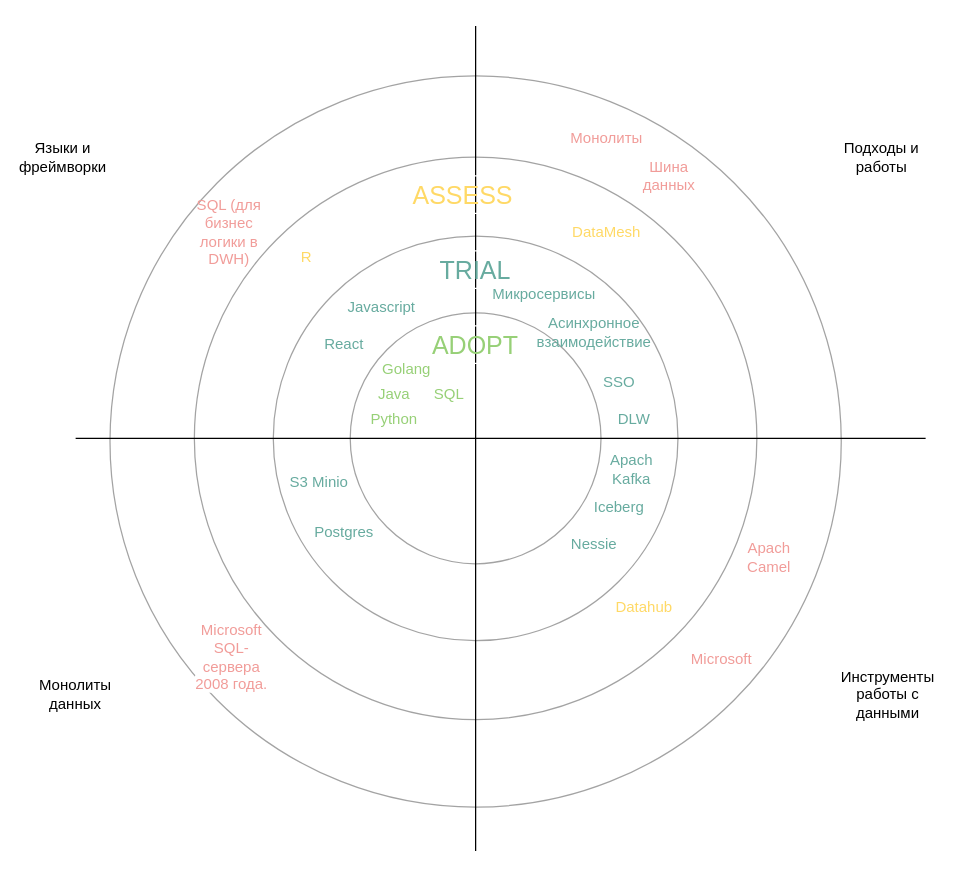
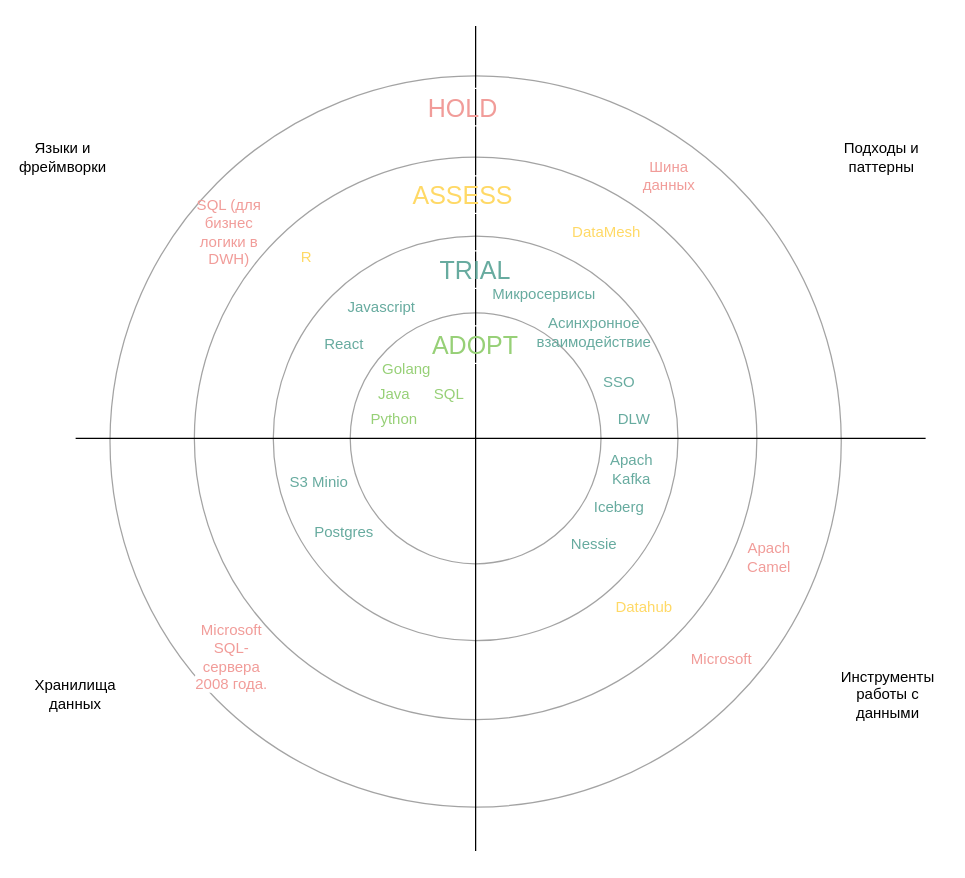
none -> (463, 107)
(607, 138) -> none
(882, 157) -> (882, 157)
(76, 694) -> (76, 694)
